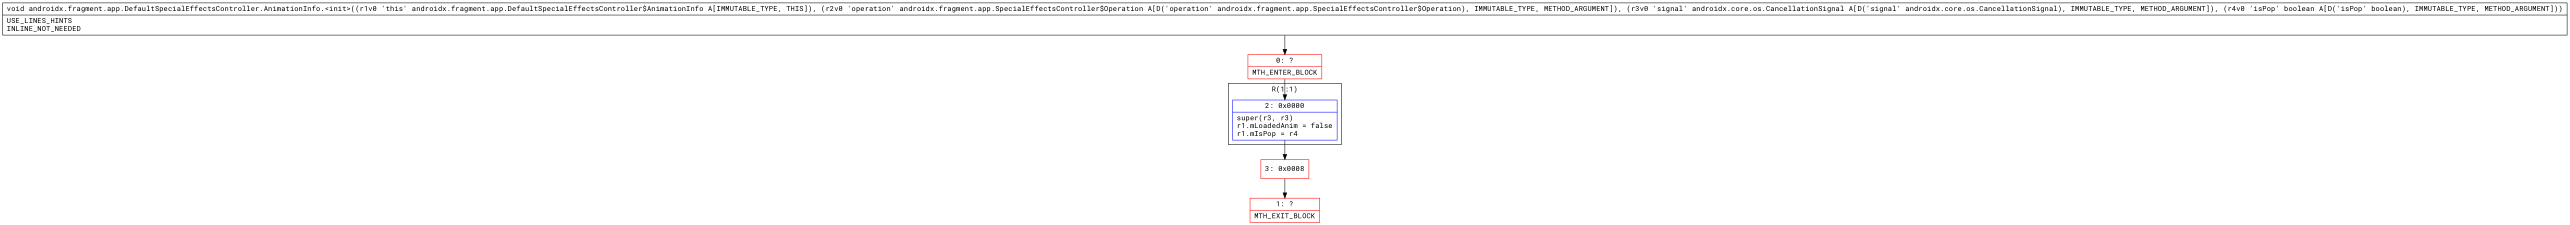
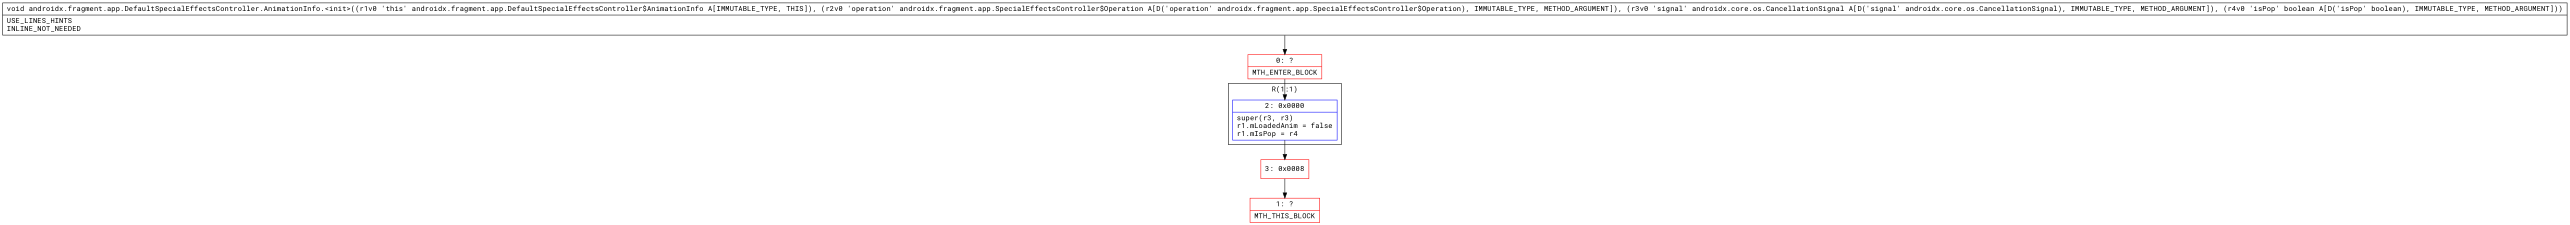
(1285, 216) -> (1285, 216)
